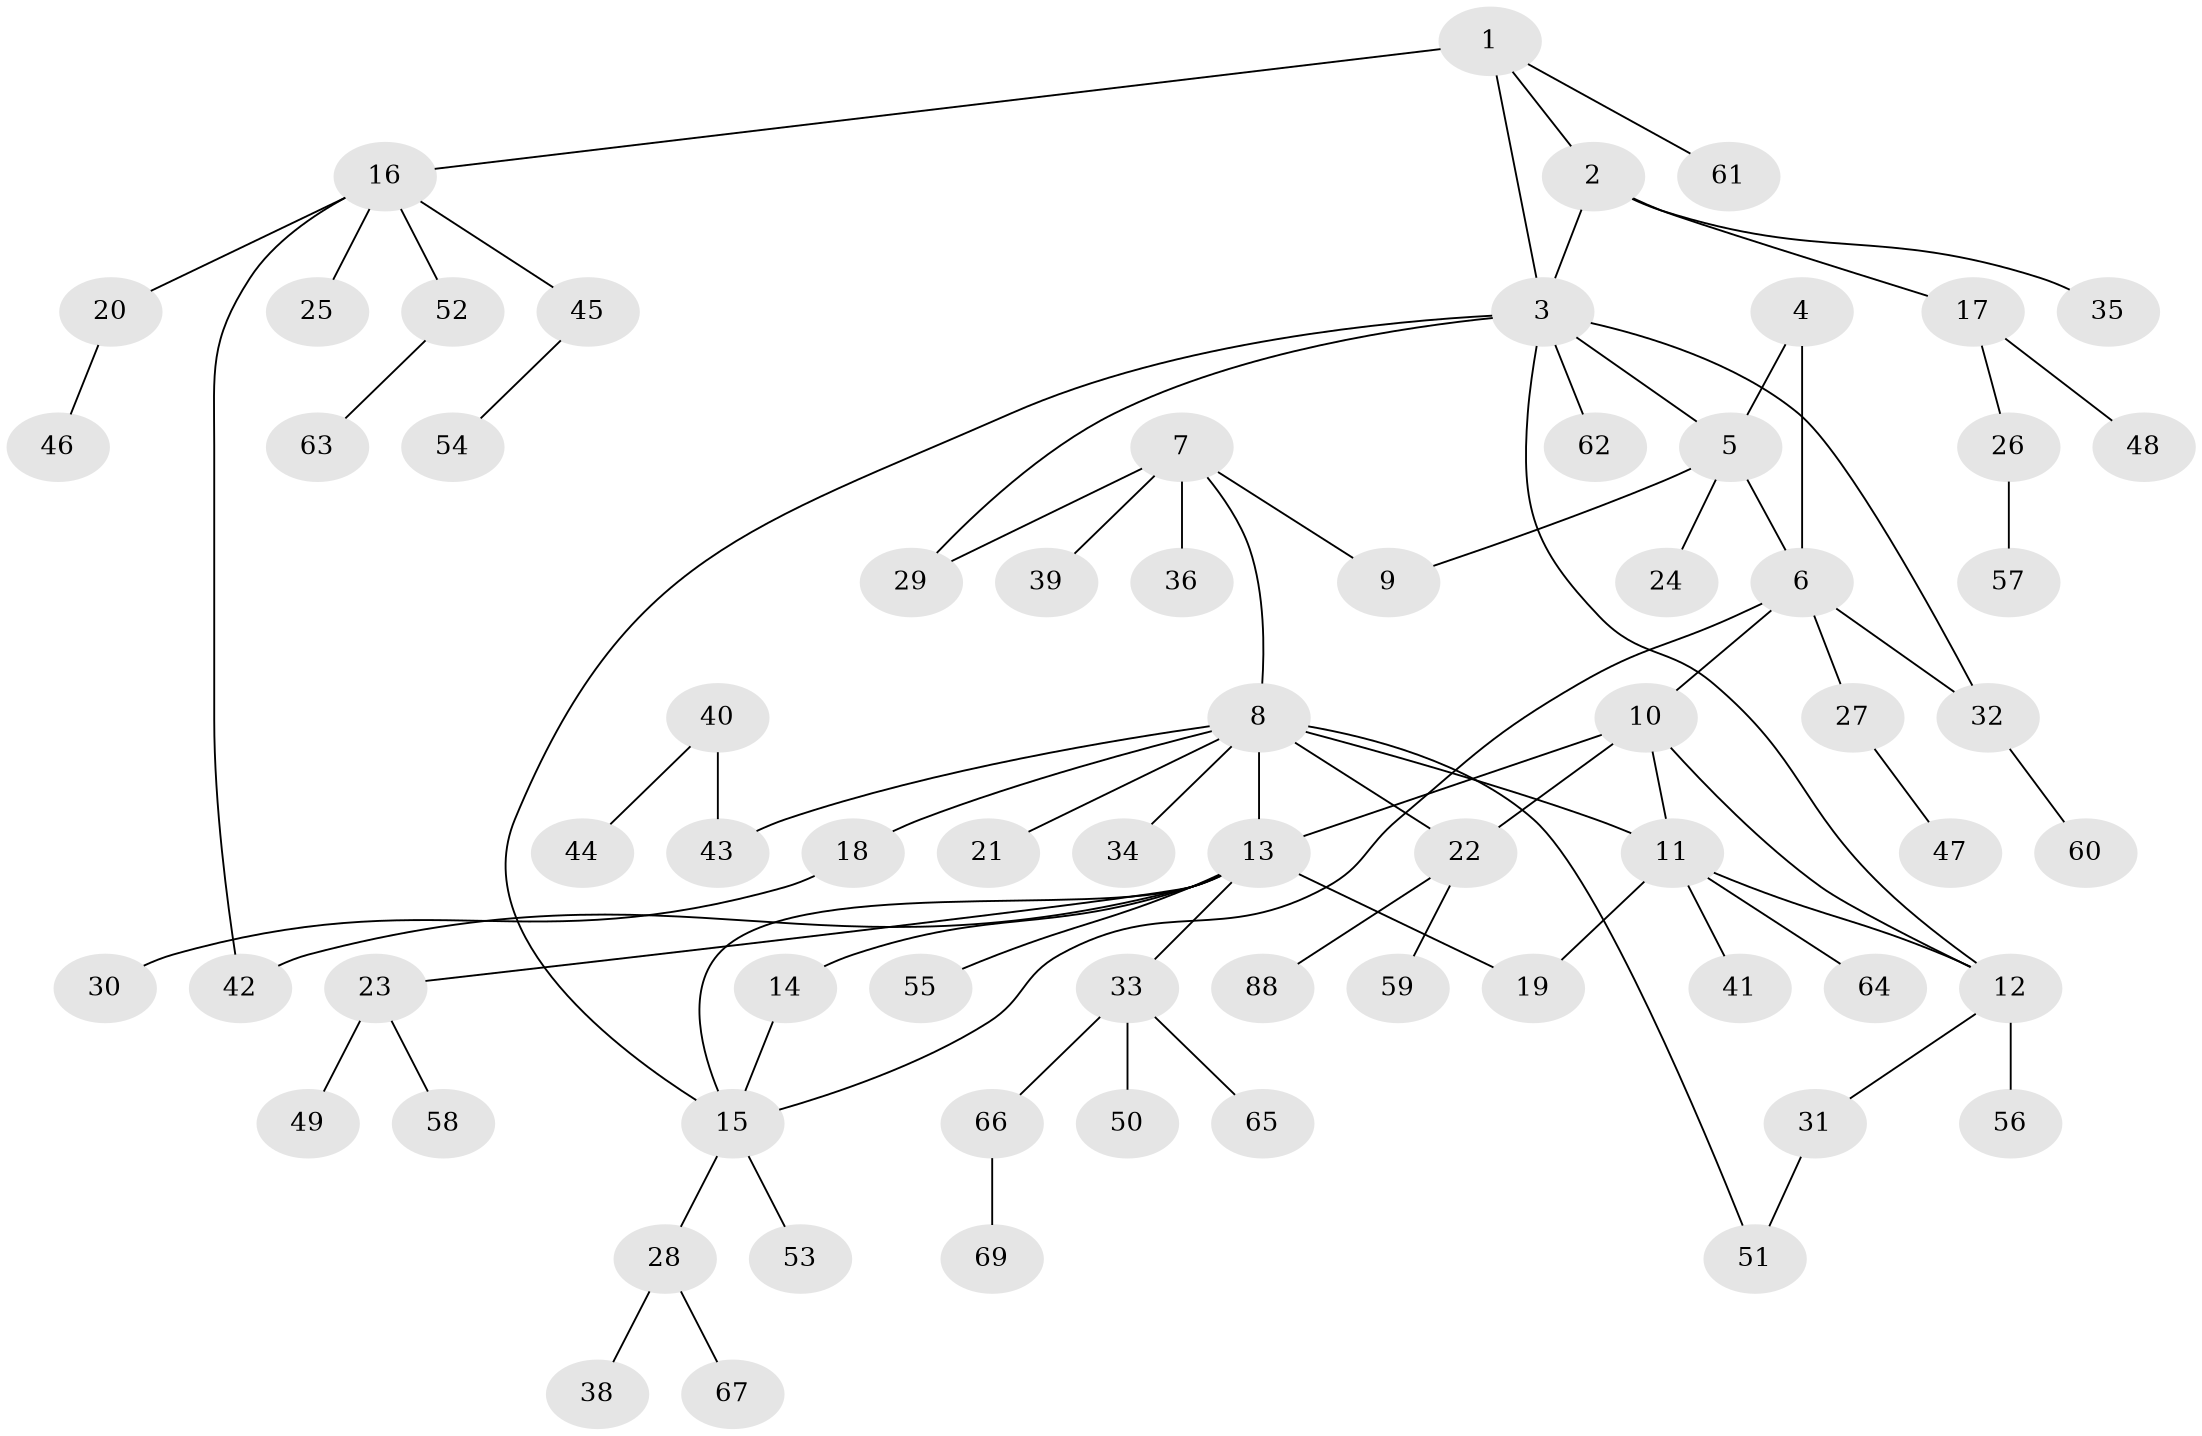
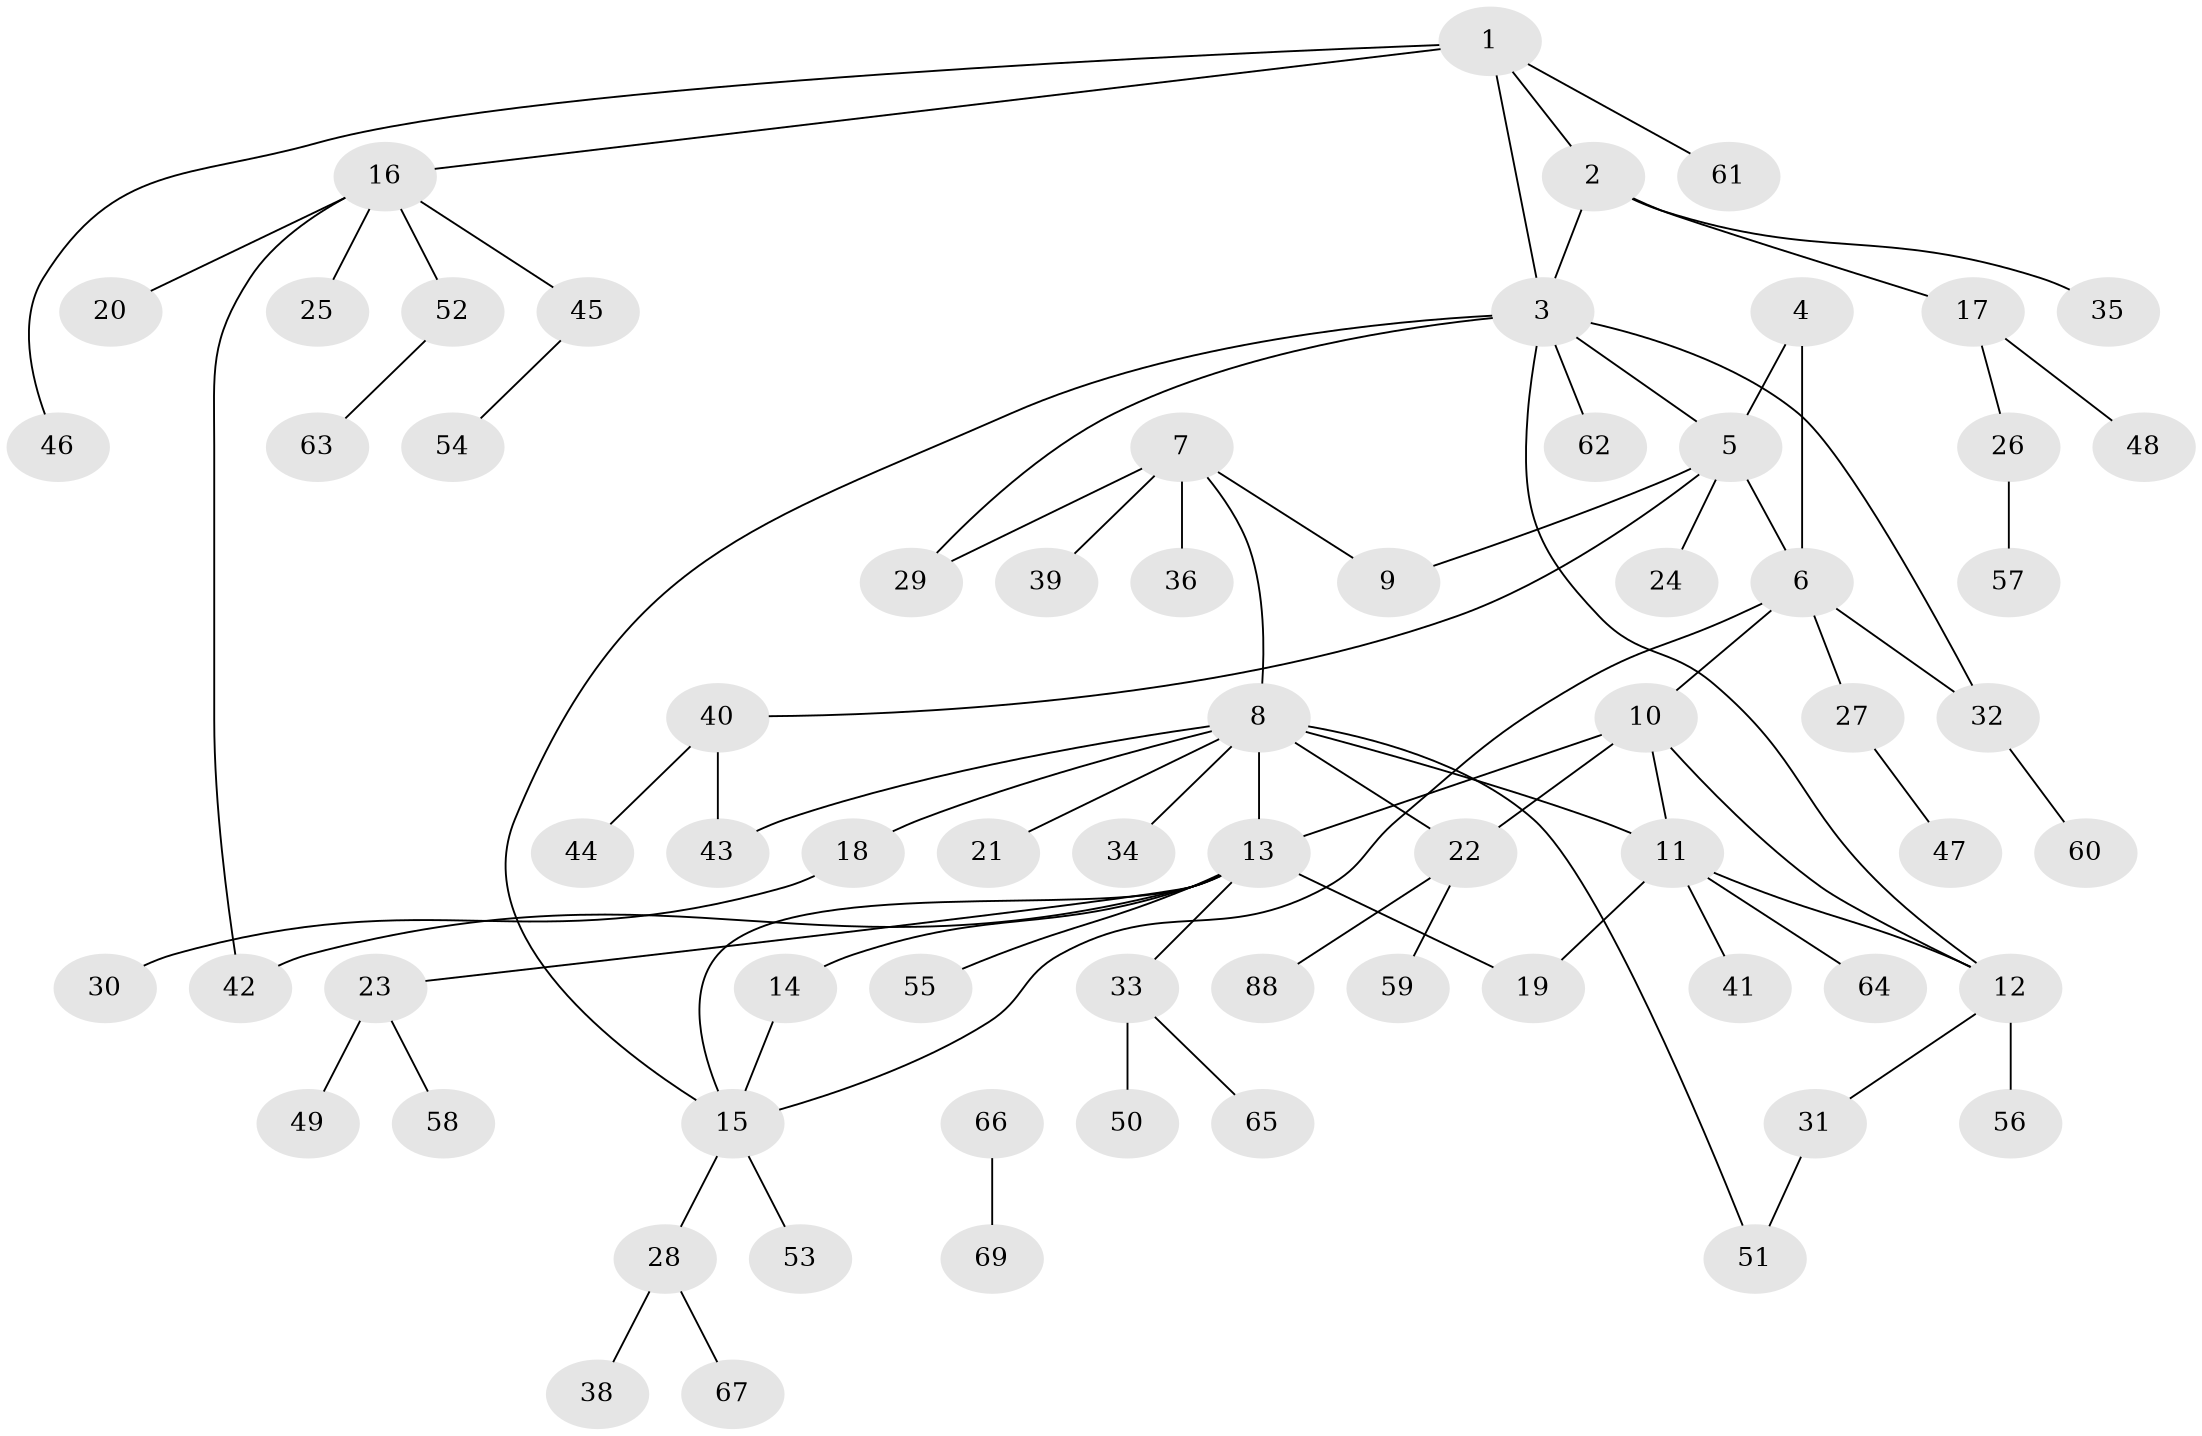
(85, 380) -> (648, 94)
none -> (1280, 665)
(1060, 1056) -> none
